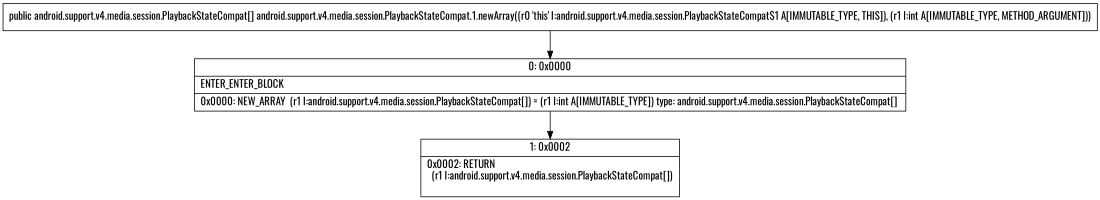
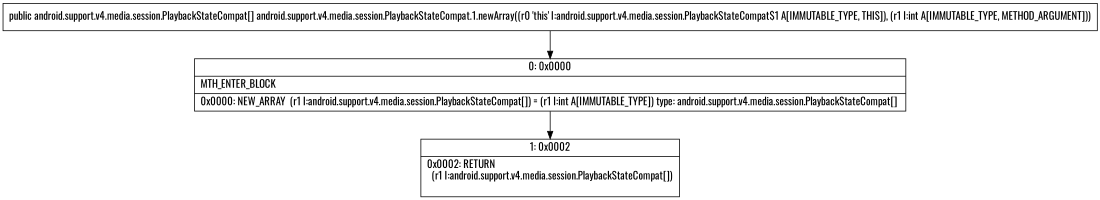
(242, 85) -> (238, 85)
